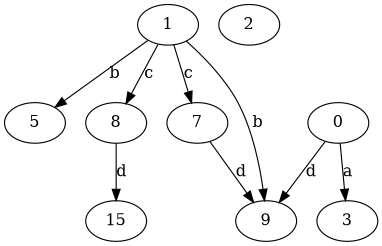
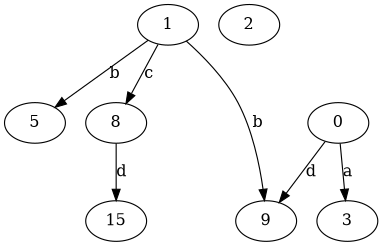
(197, 123) -> none
